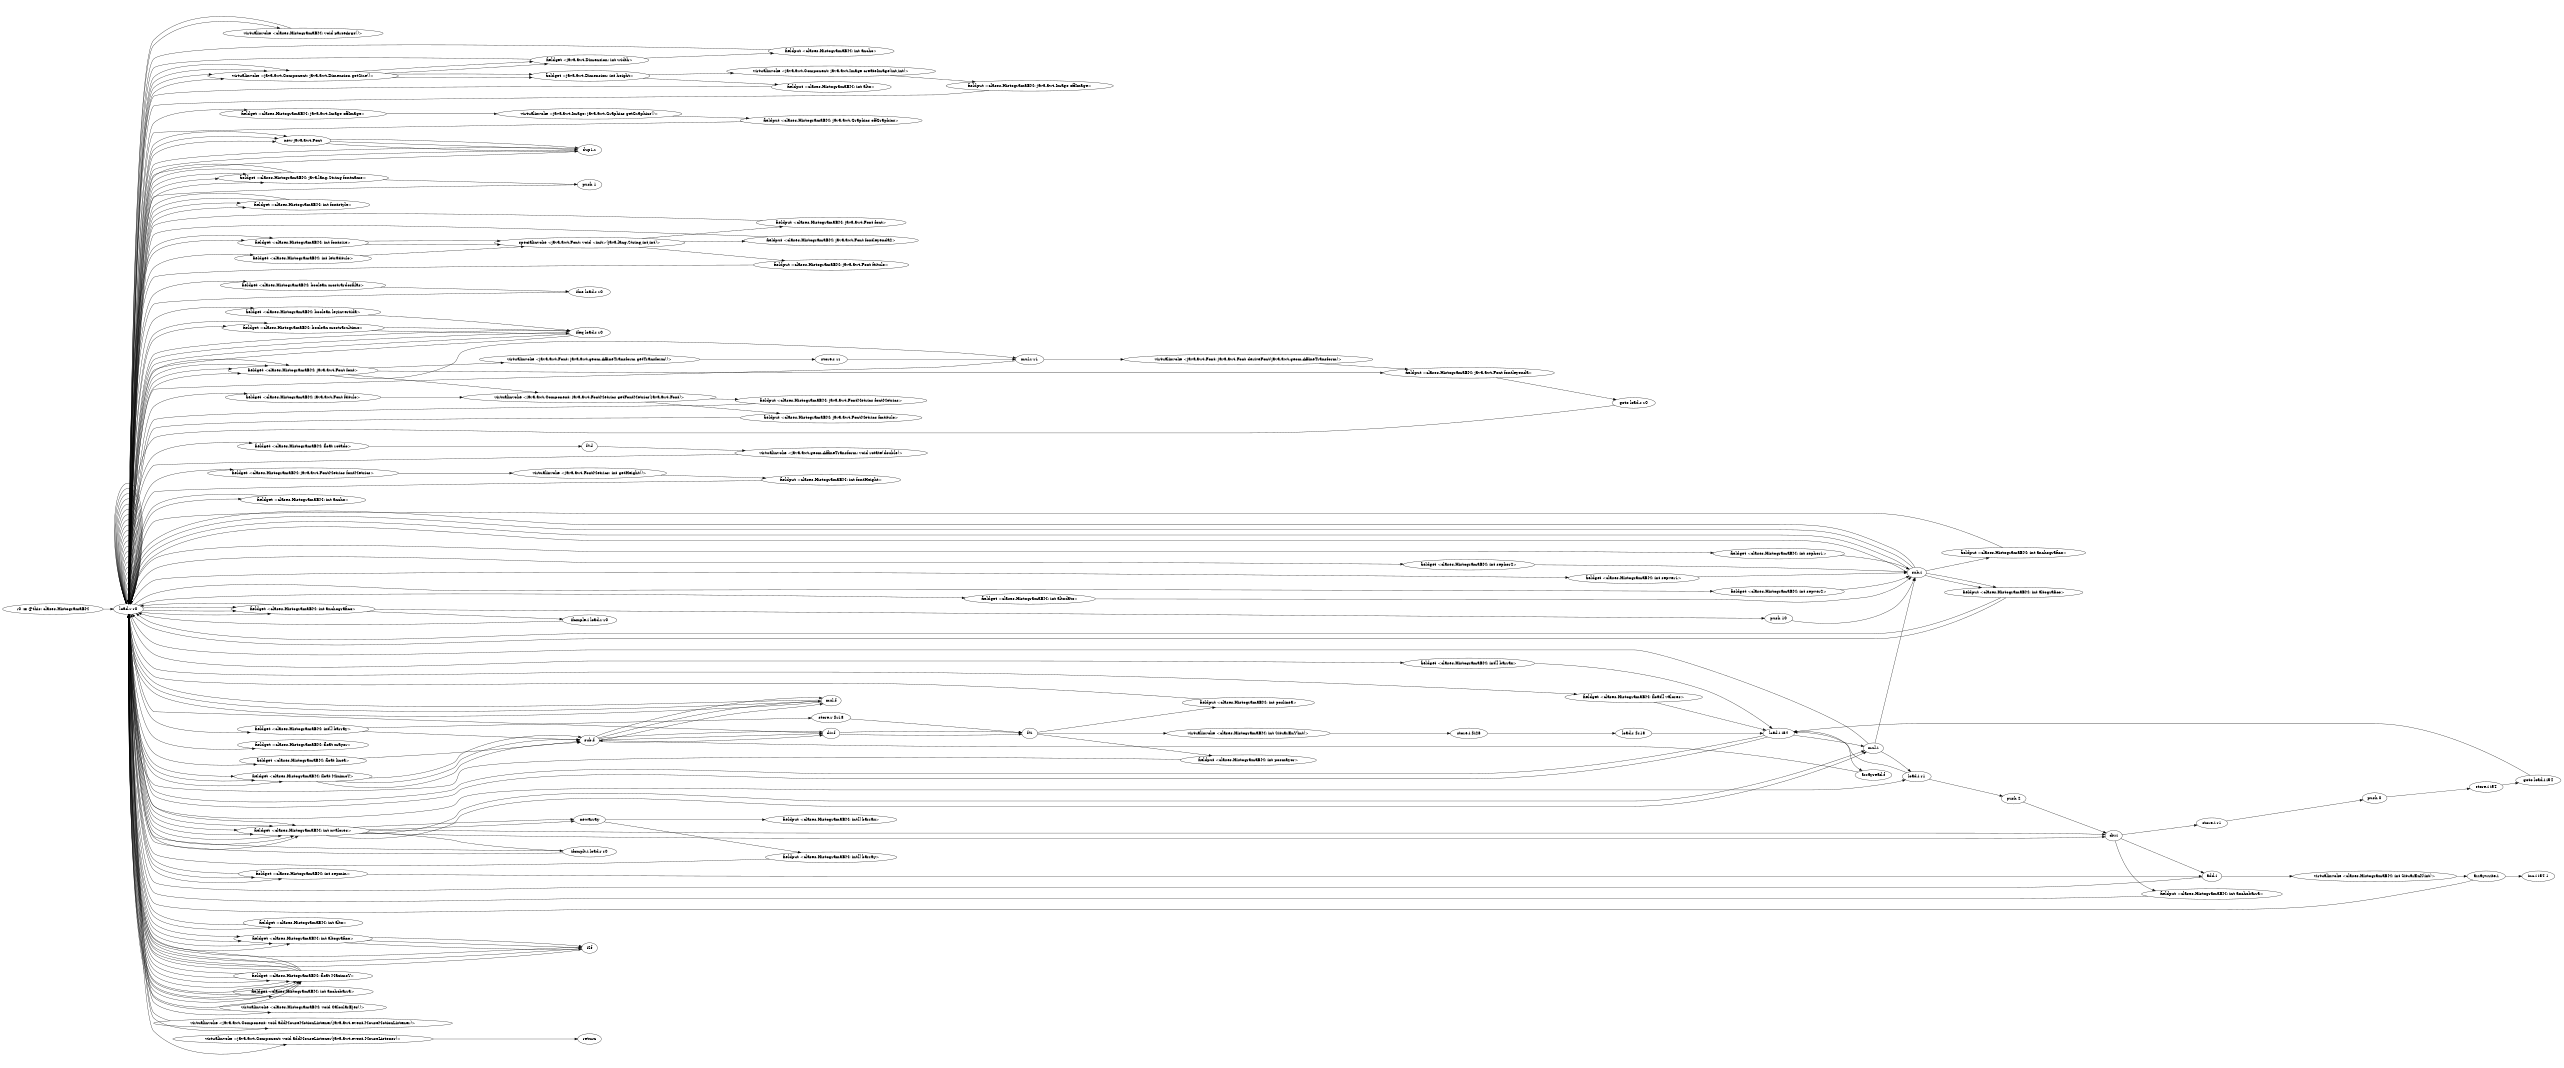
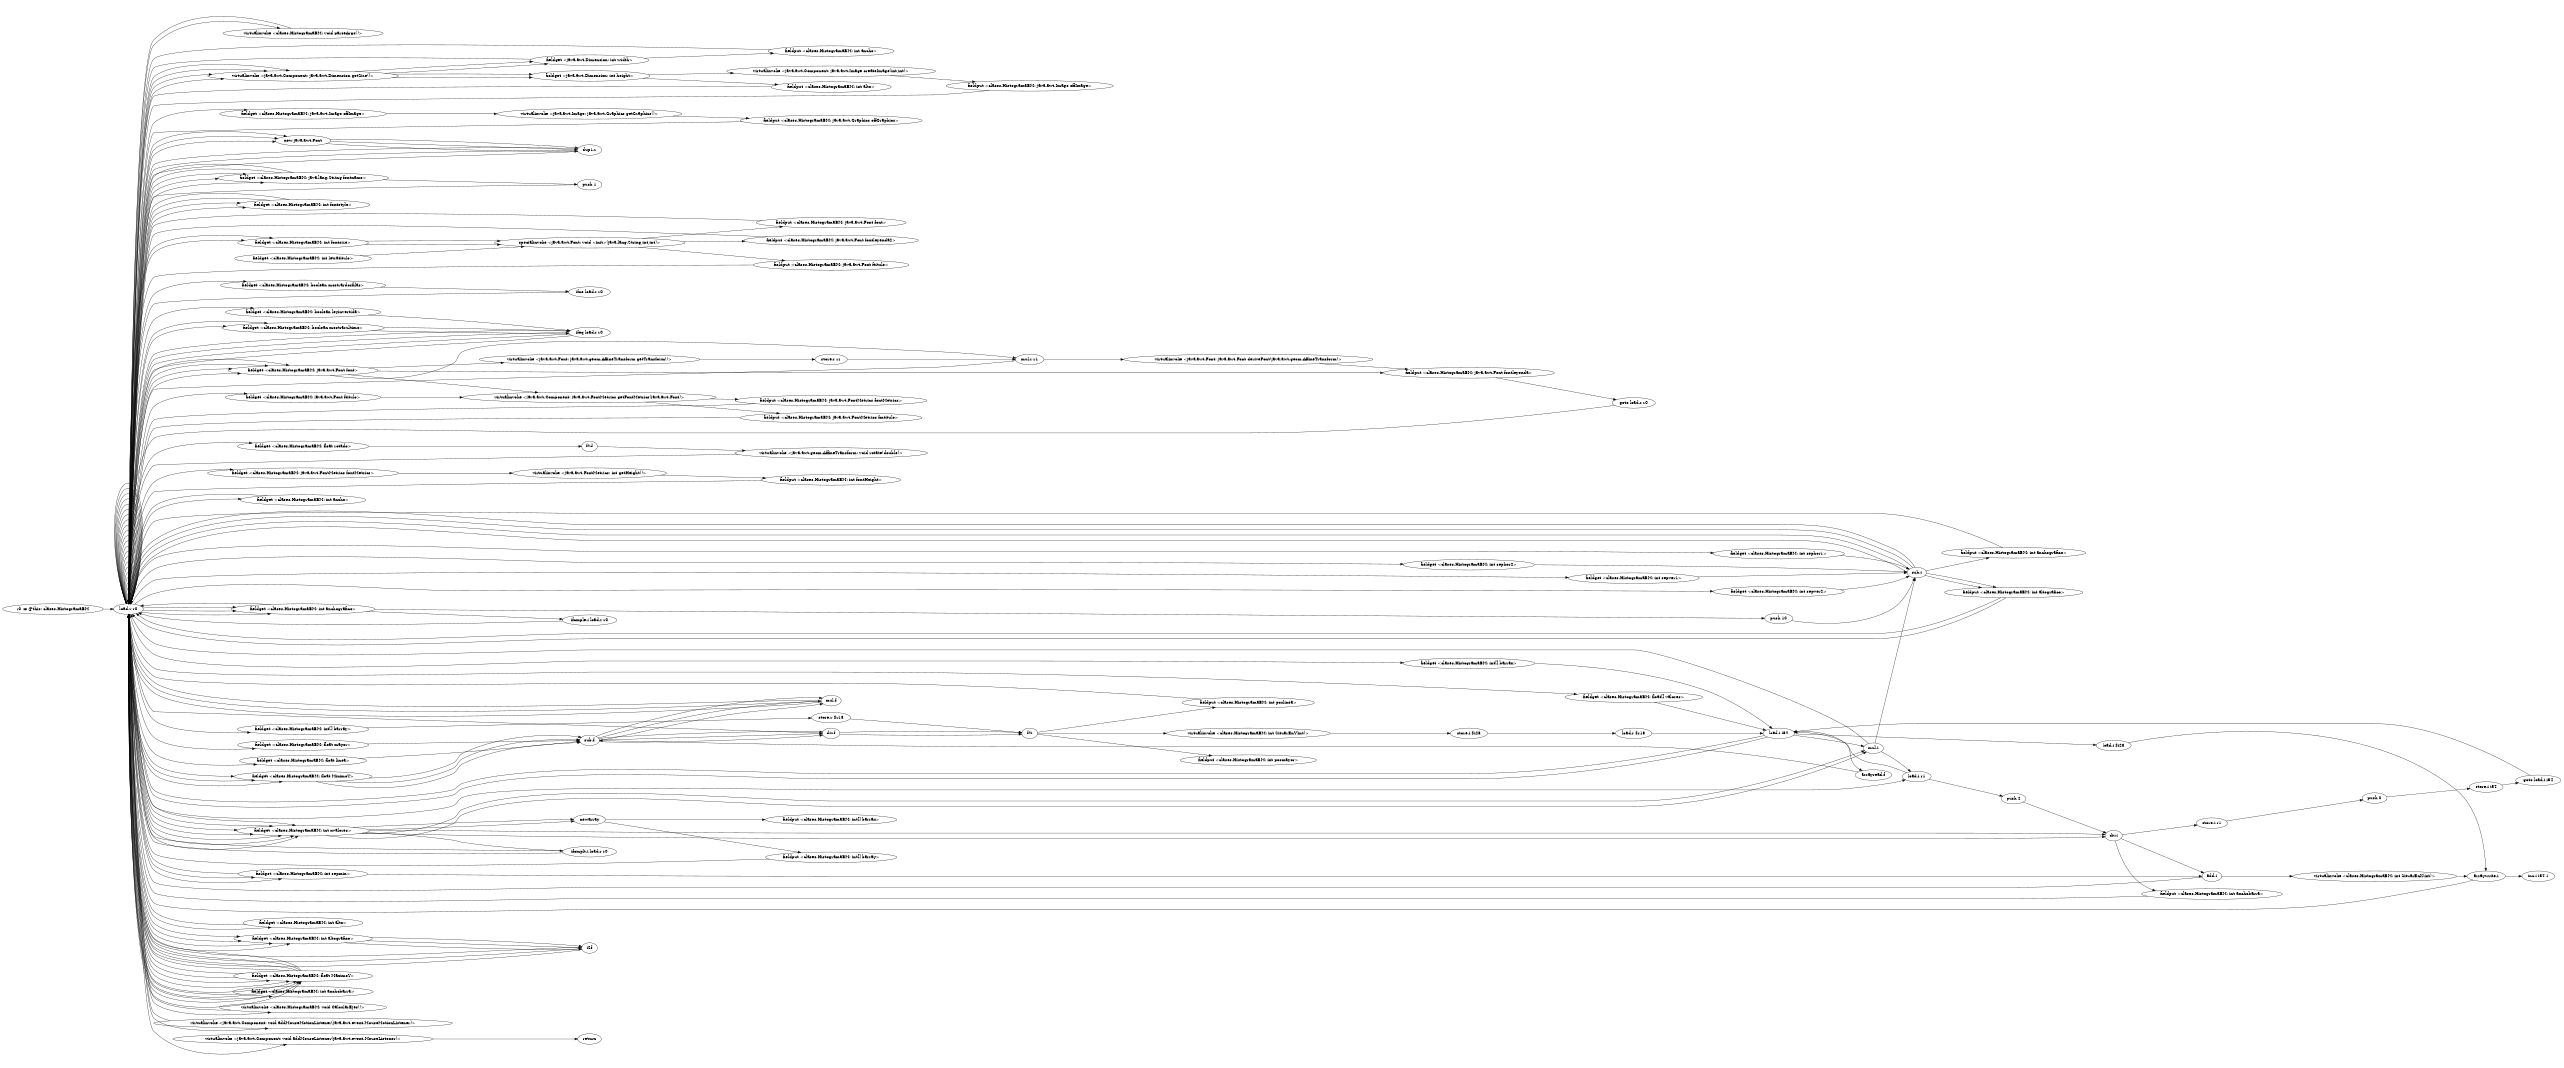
(150, 277) -> none
(1030, 599) -> none
(470, 736) -> (472, 742)
none -> (2114, 746)
(577, 760) -> none
